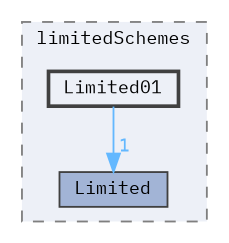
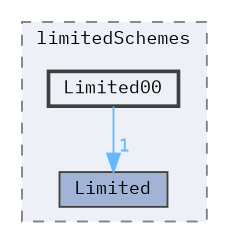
(113, 89) -> (113, 89)
